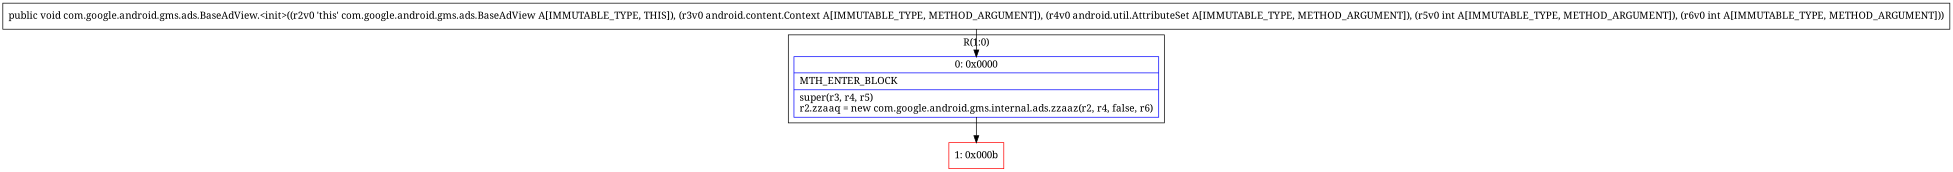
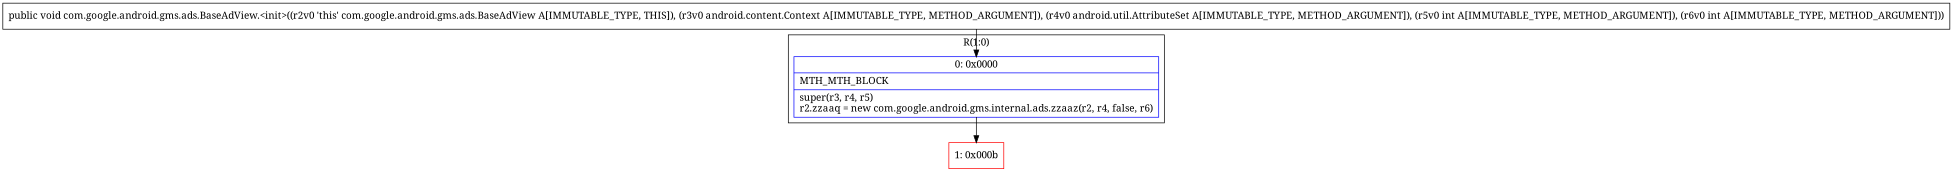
(849, 81) -> (844, 81)
